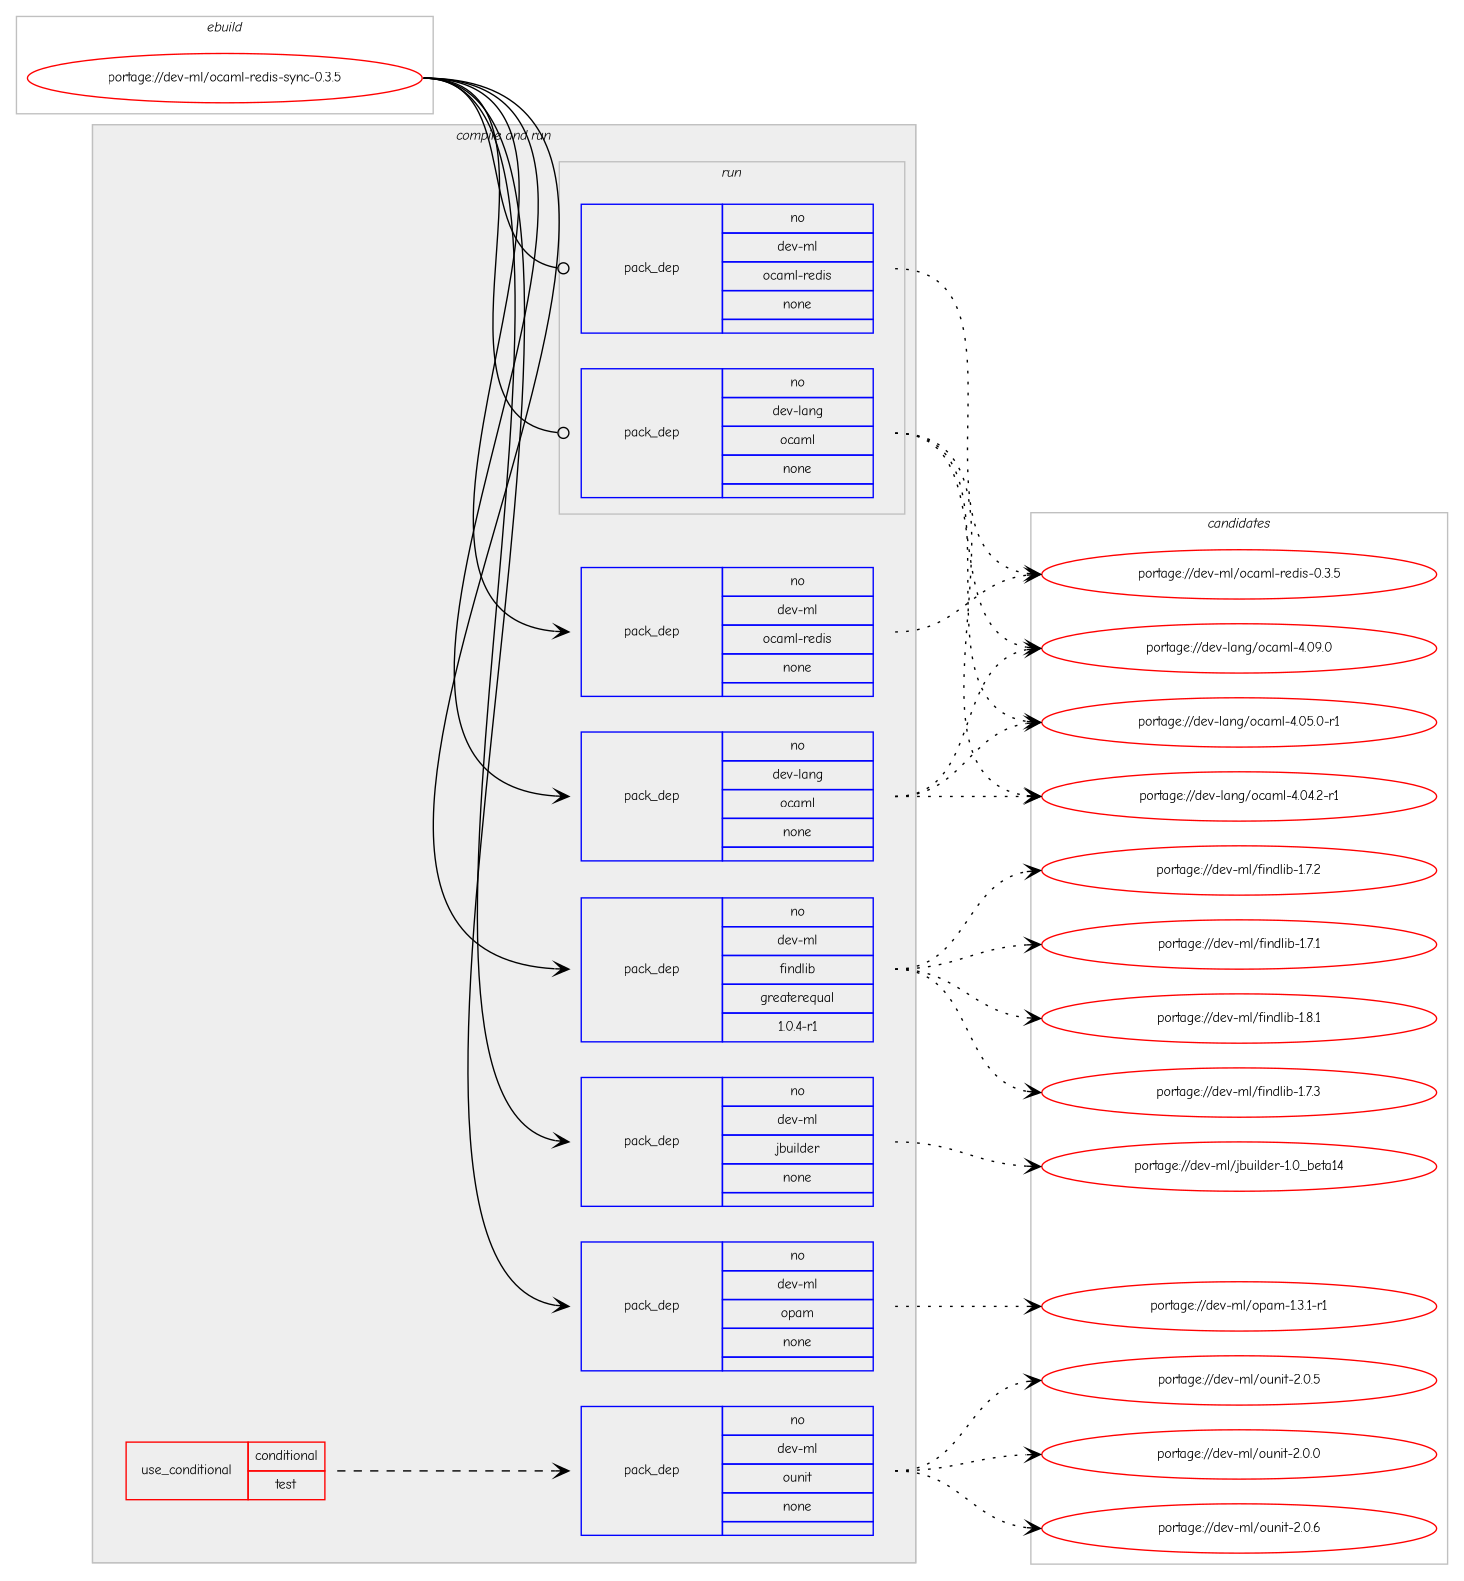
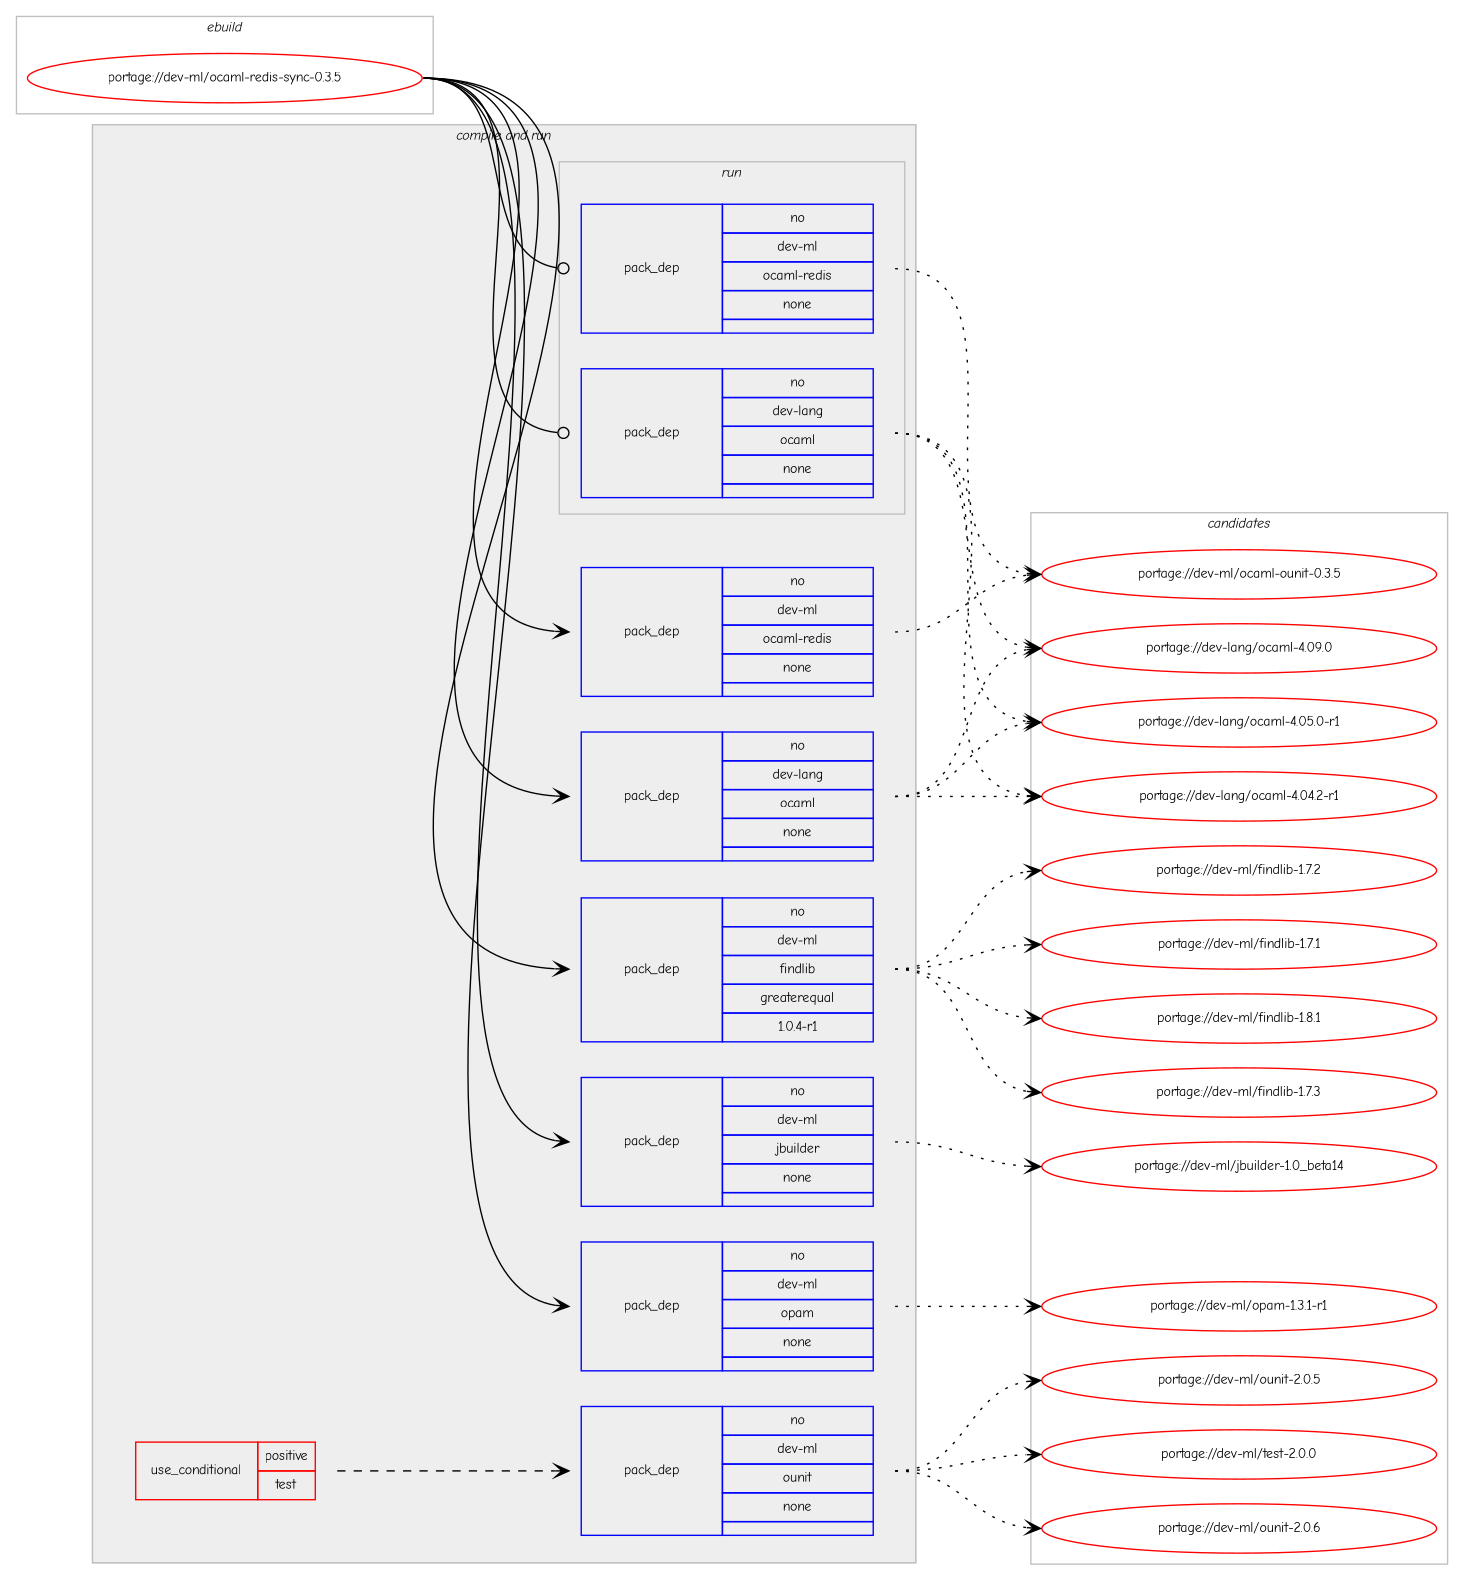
(1239, 574) -> (1239, 574)
(1239, 1454) -> (1239, 1454)
(287, 1456) -> (287, 1456)
